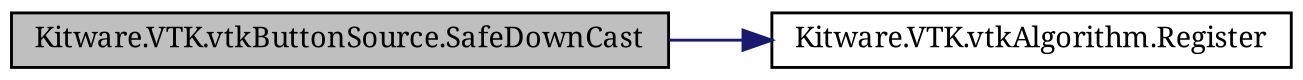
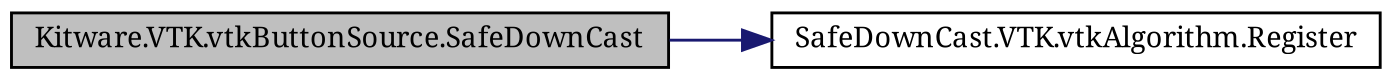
(1032, 40) -> (1076, 40)
